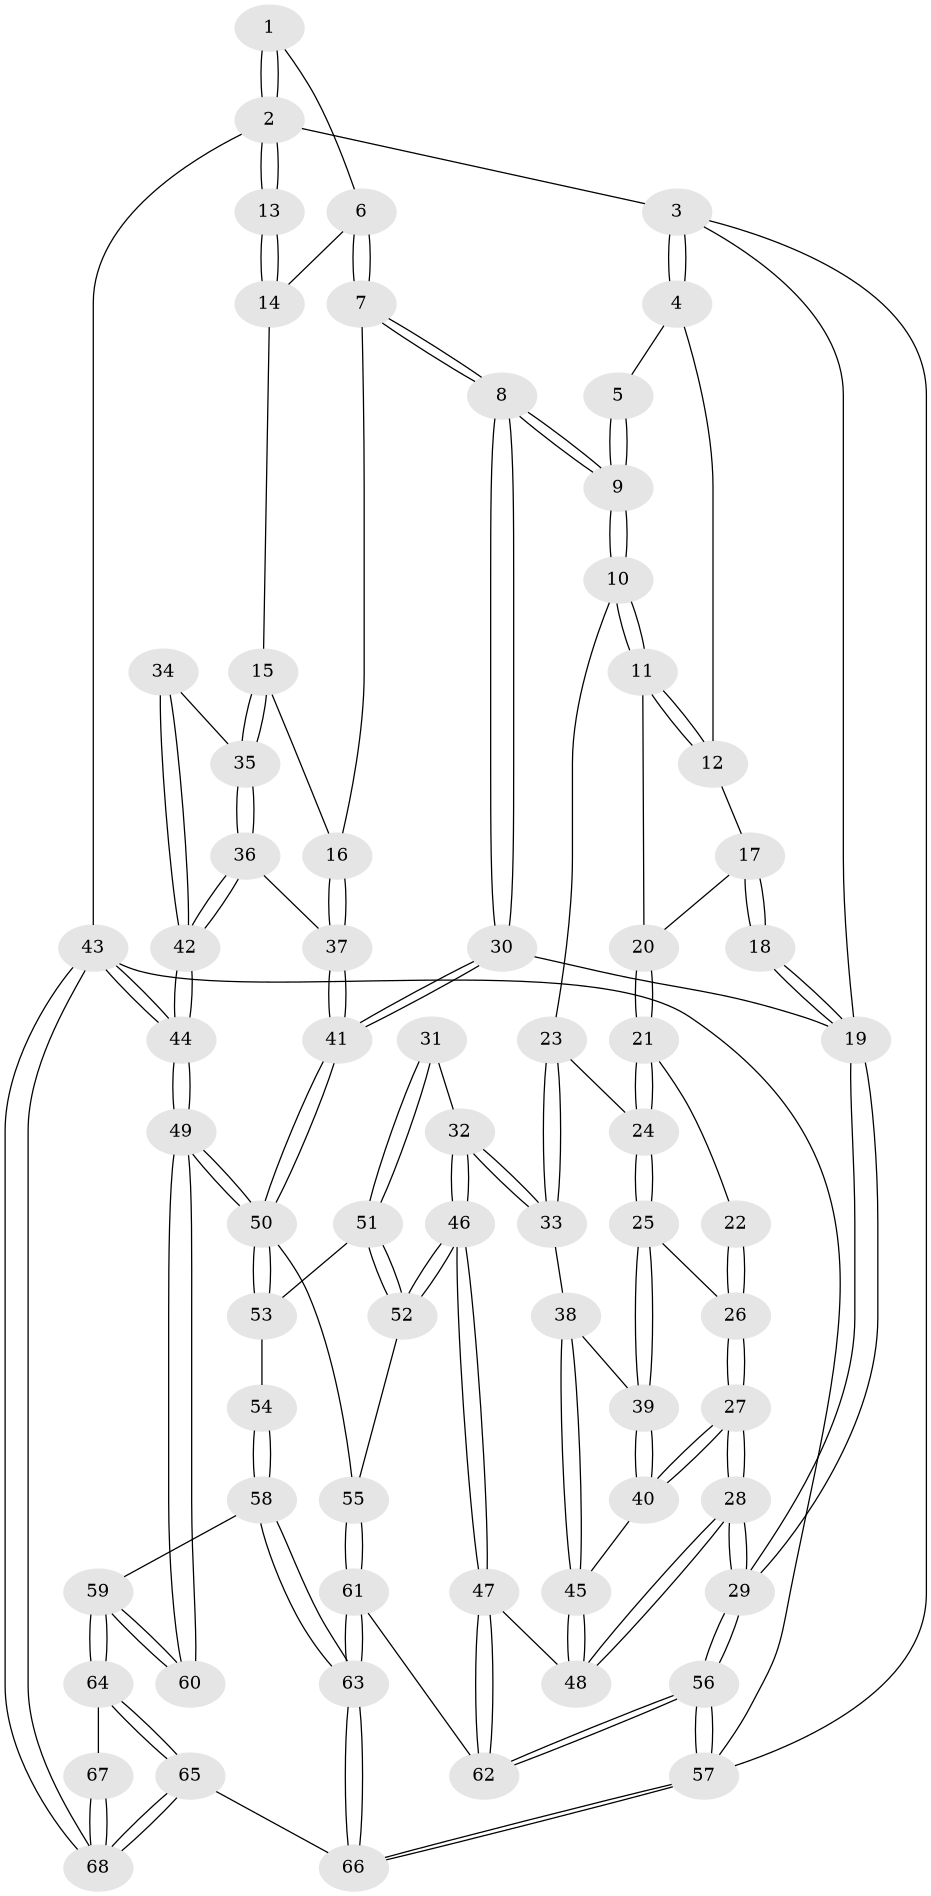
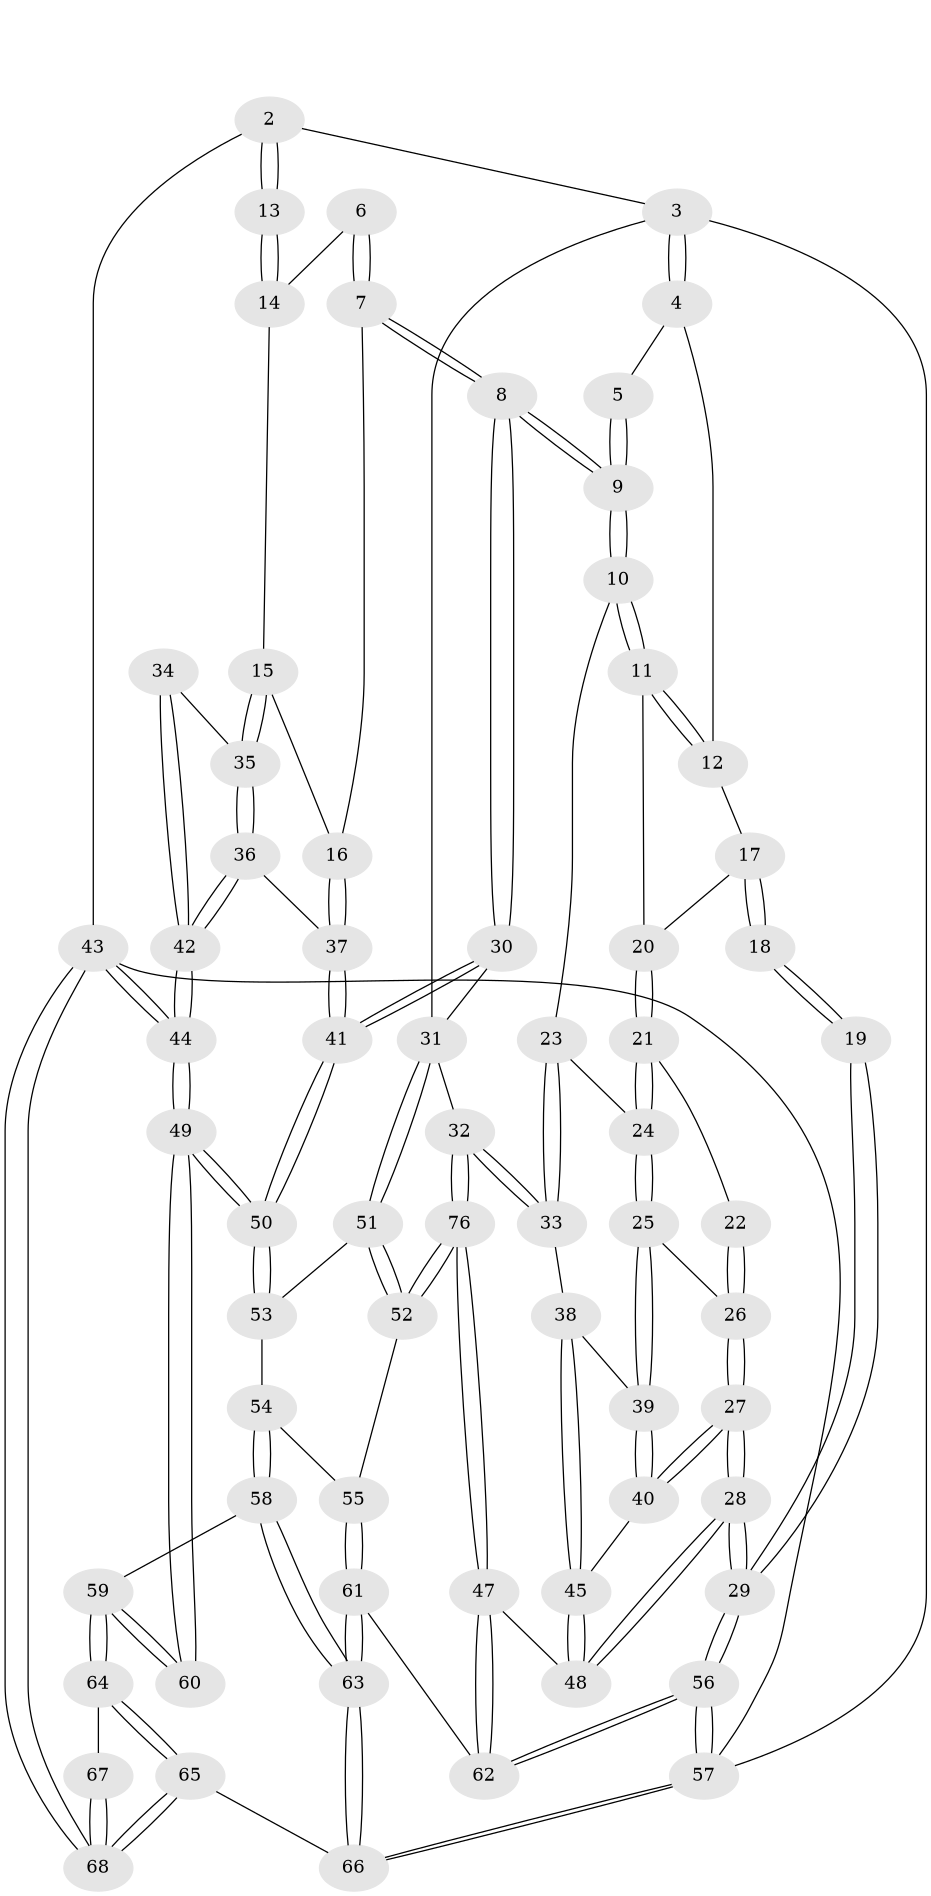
(270, 28) -> none
(843, 592) -> (432, 559)
(682, 988) -> (467, 994)
(460, 1224) -> (460, 1224)
(329, 1356) -> (308, 1454)
